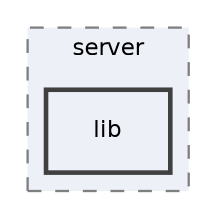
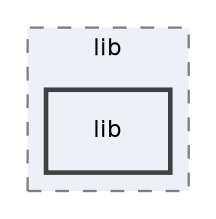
(108, 49) -> (108, 49)
